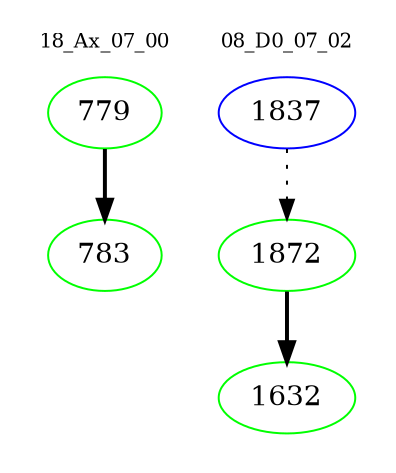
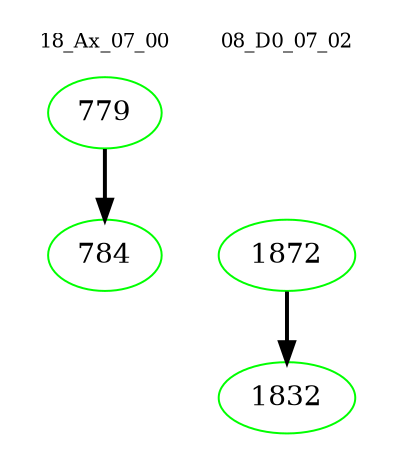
(287, 113) -> none
(105, 255) -> (105, 255)
(287, 398) -> (287, 398)
